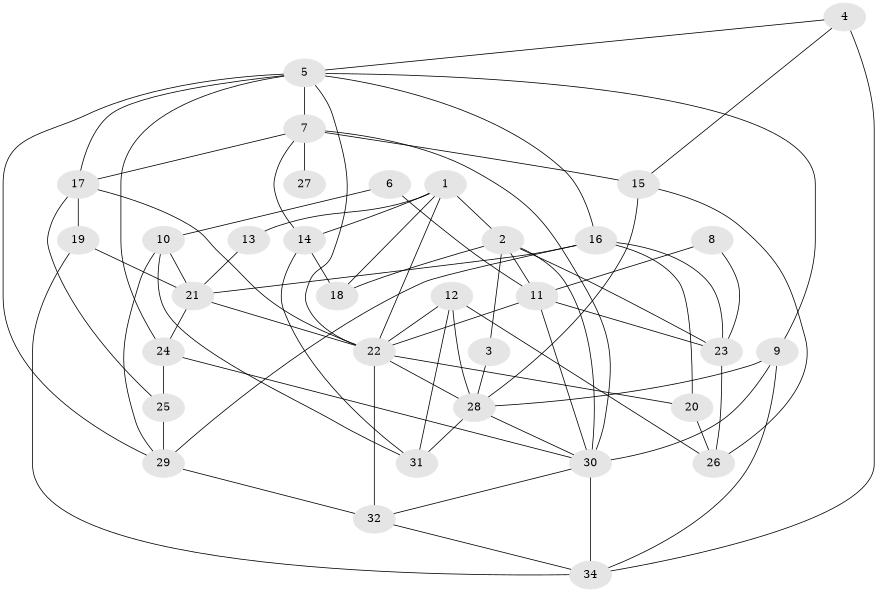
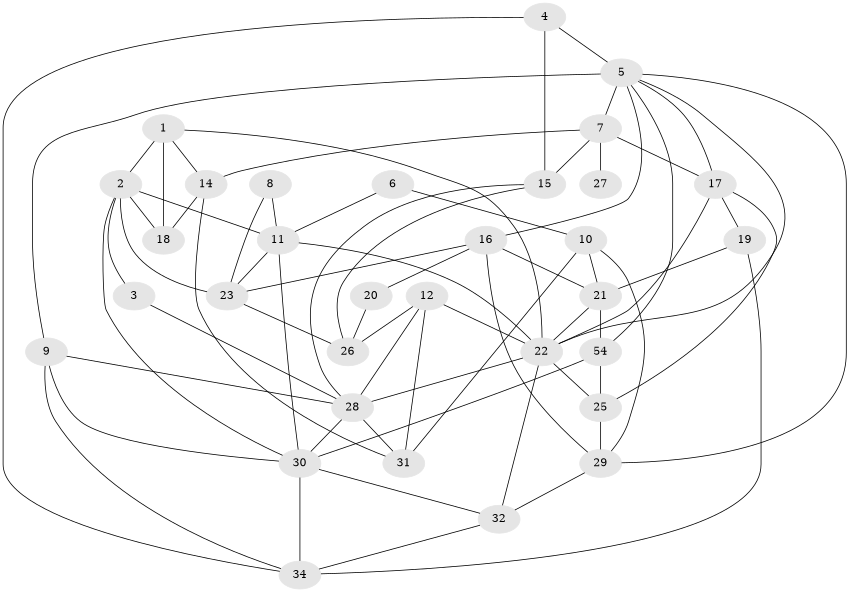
(544, 225) -> none
(249, 240) -> none
(164, 352) -> (601, 352)
(533, 380) -> (571, 380)
